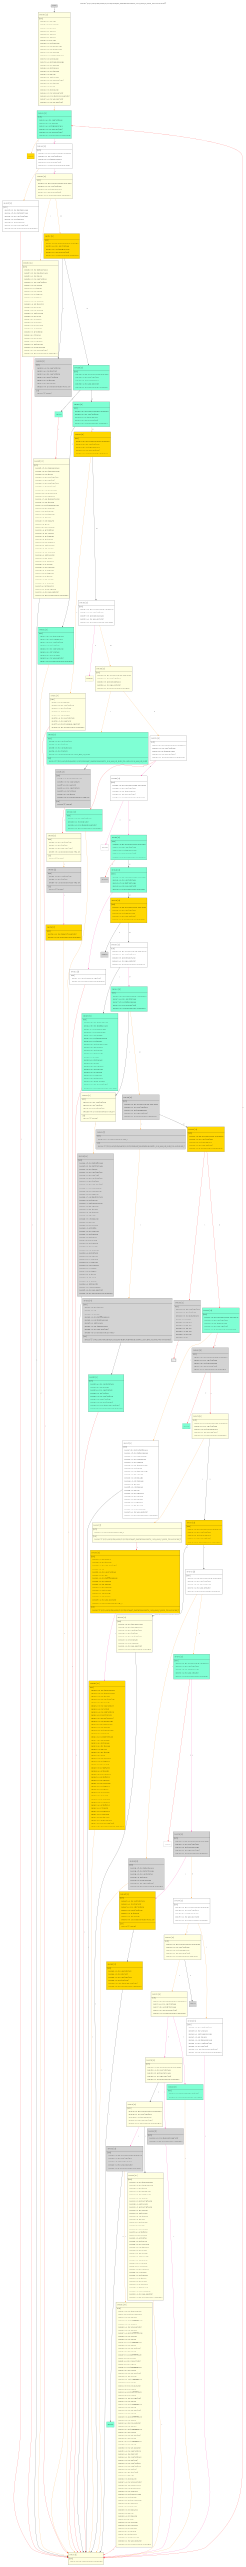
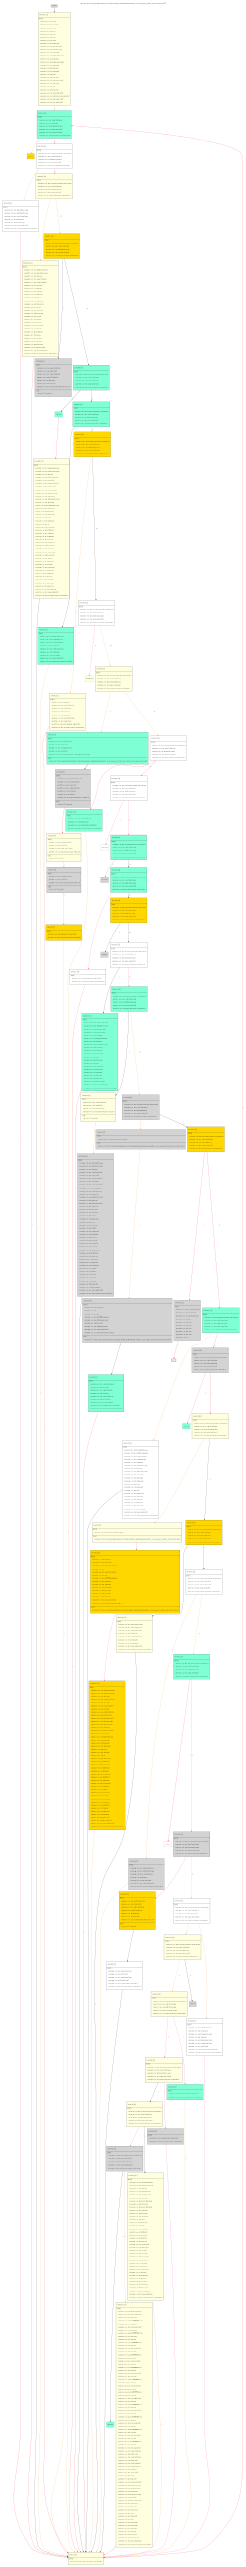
(124, 1976) -> (124, 1976)
